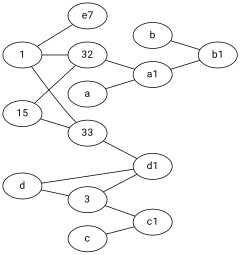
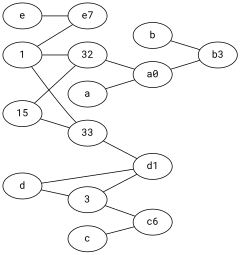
none -> (22, 16)
(218, 55) -> (218, 55)
(153, 75) -> (153, 75)
(153, 222) -> (153, 222)
